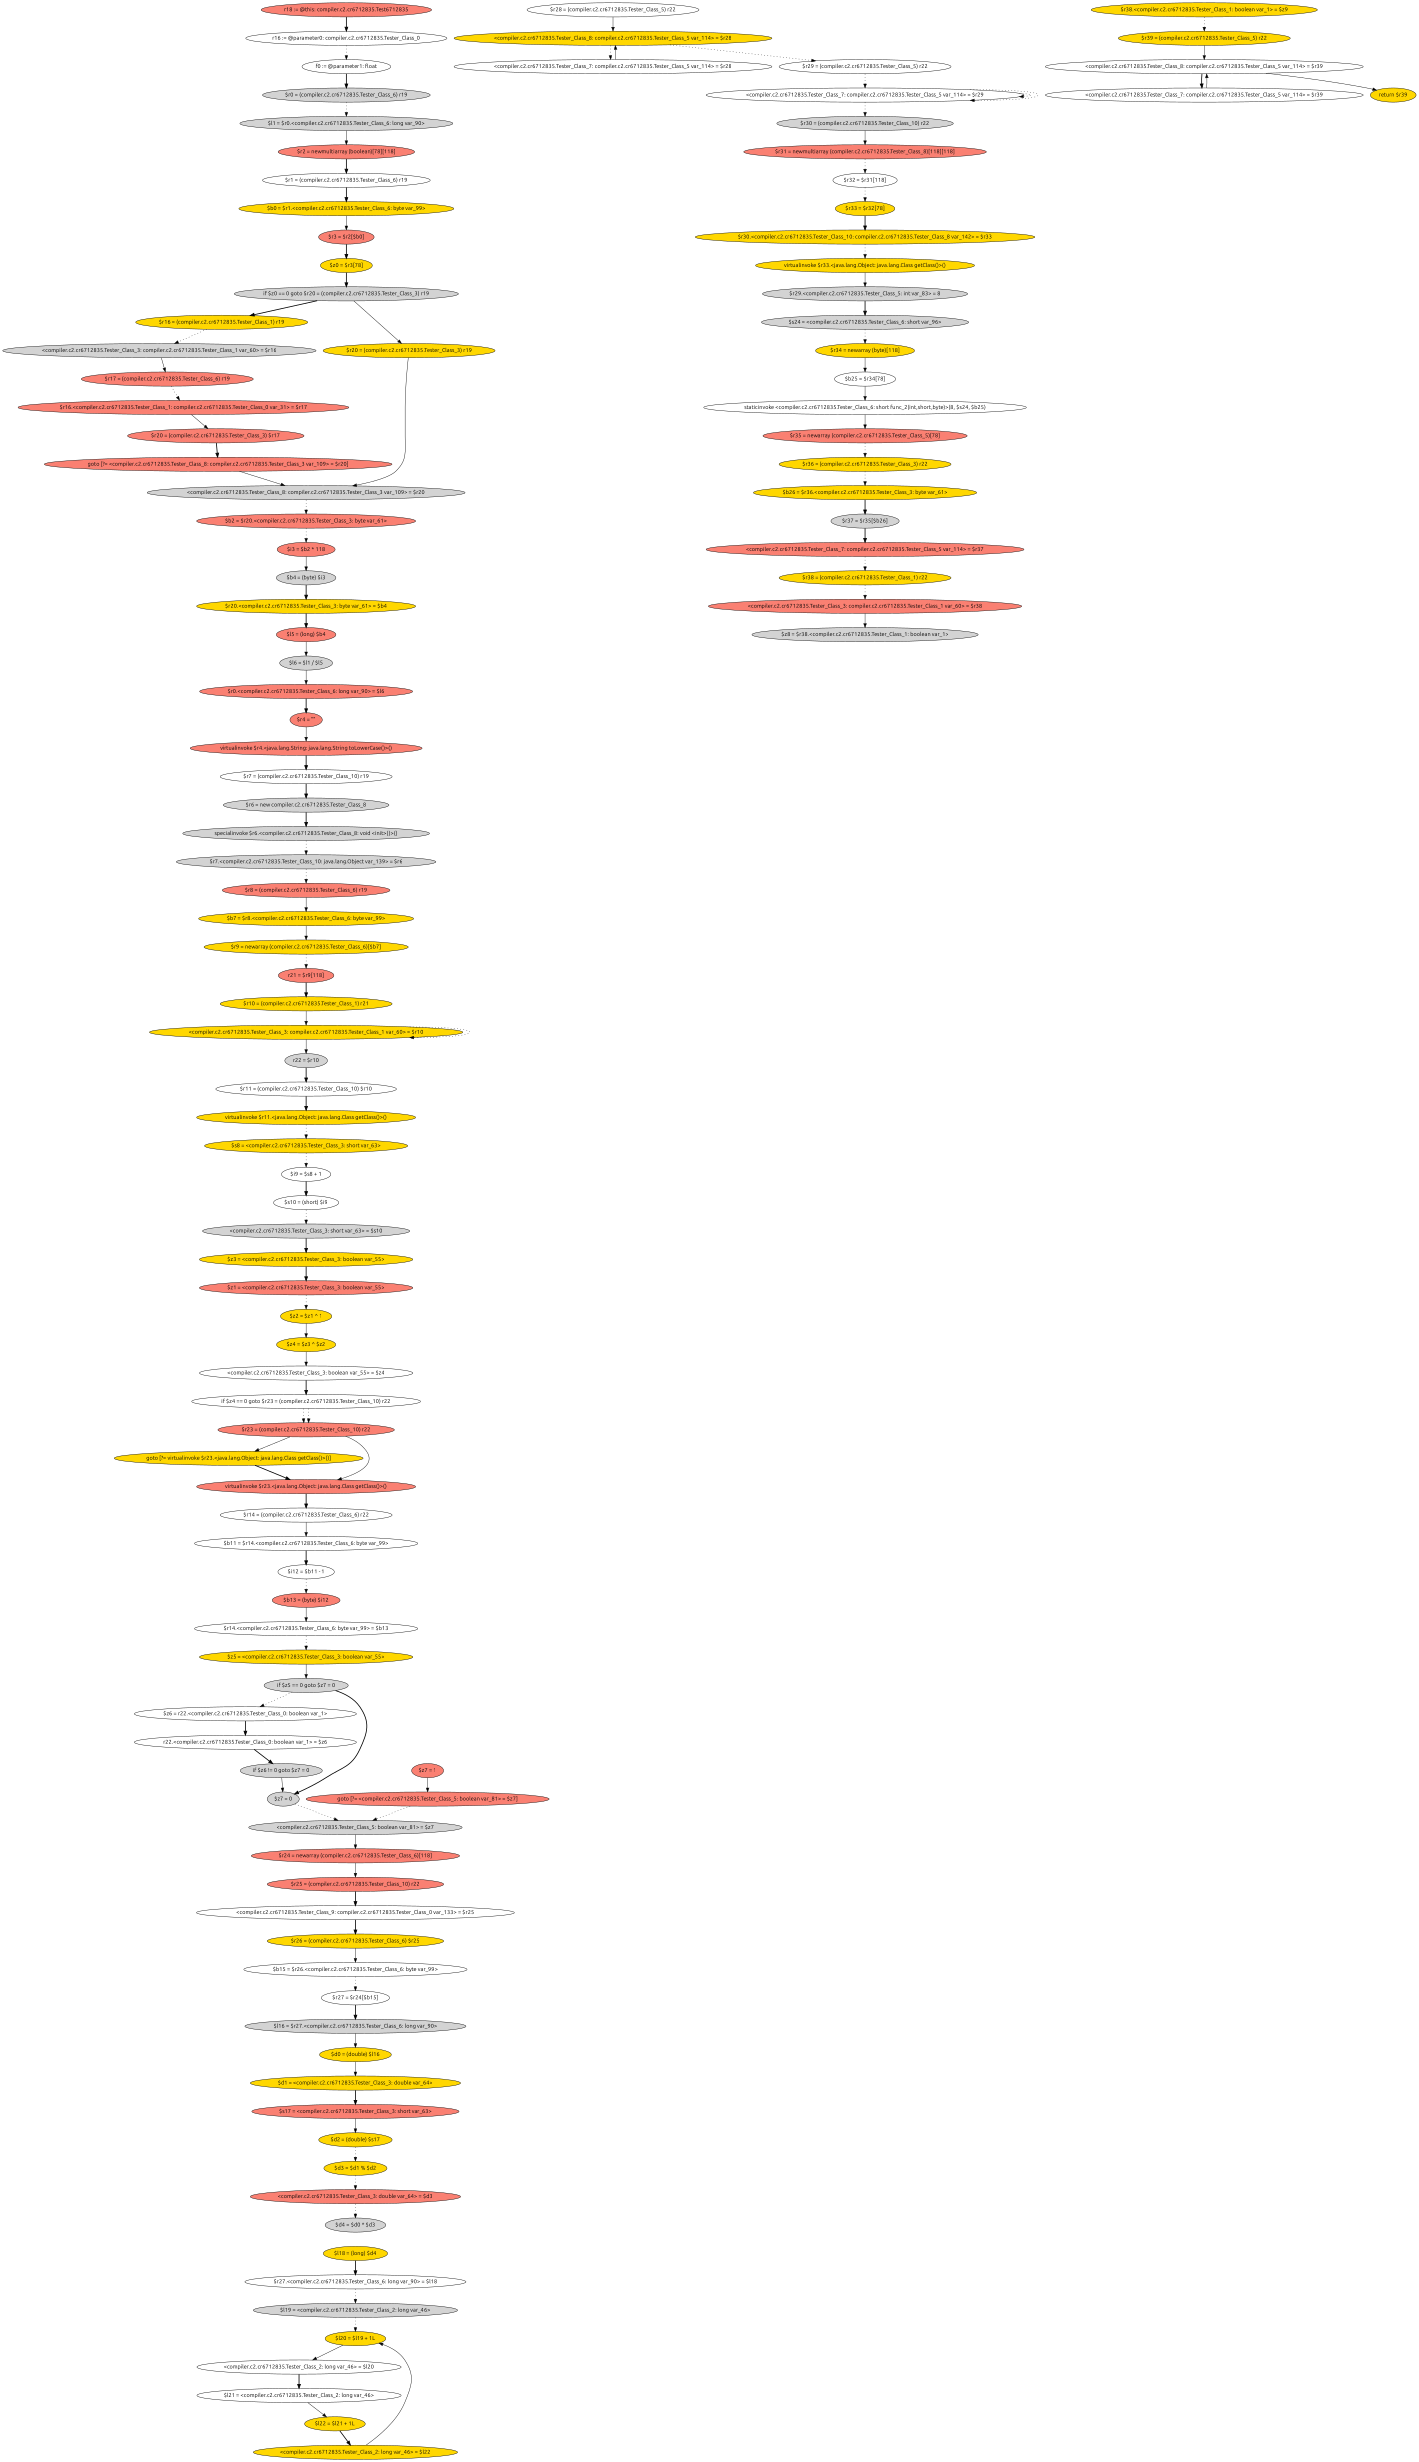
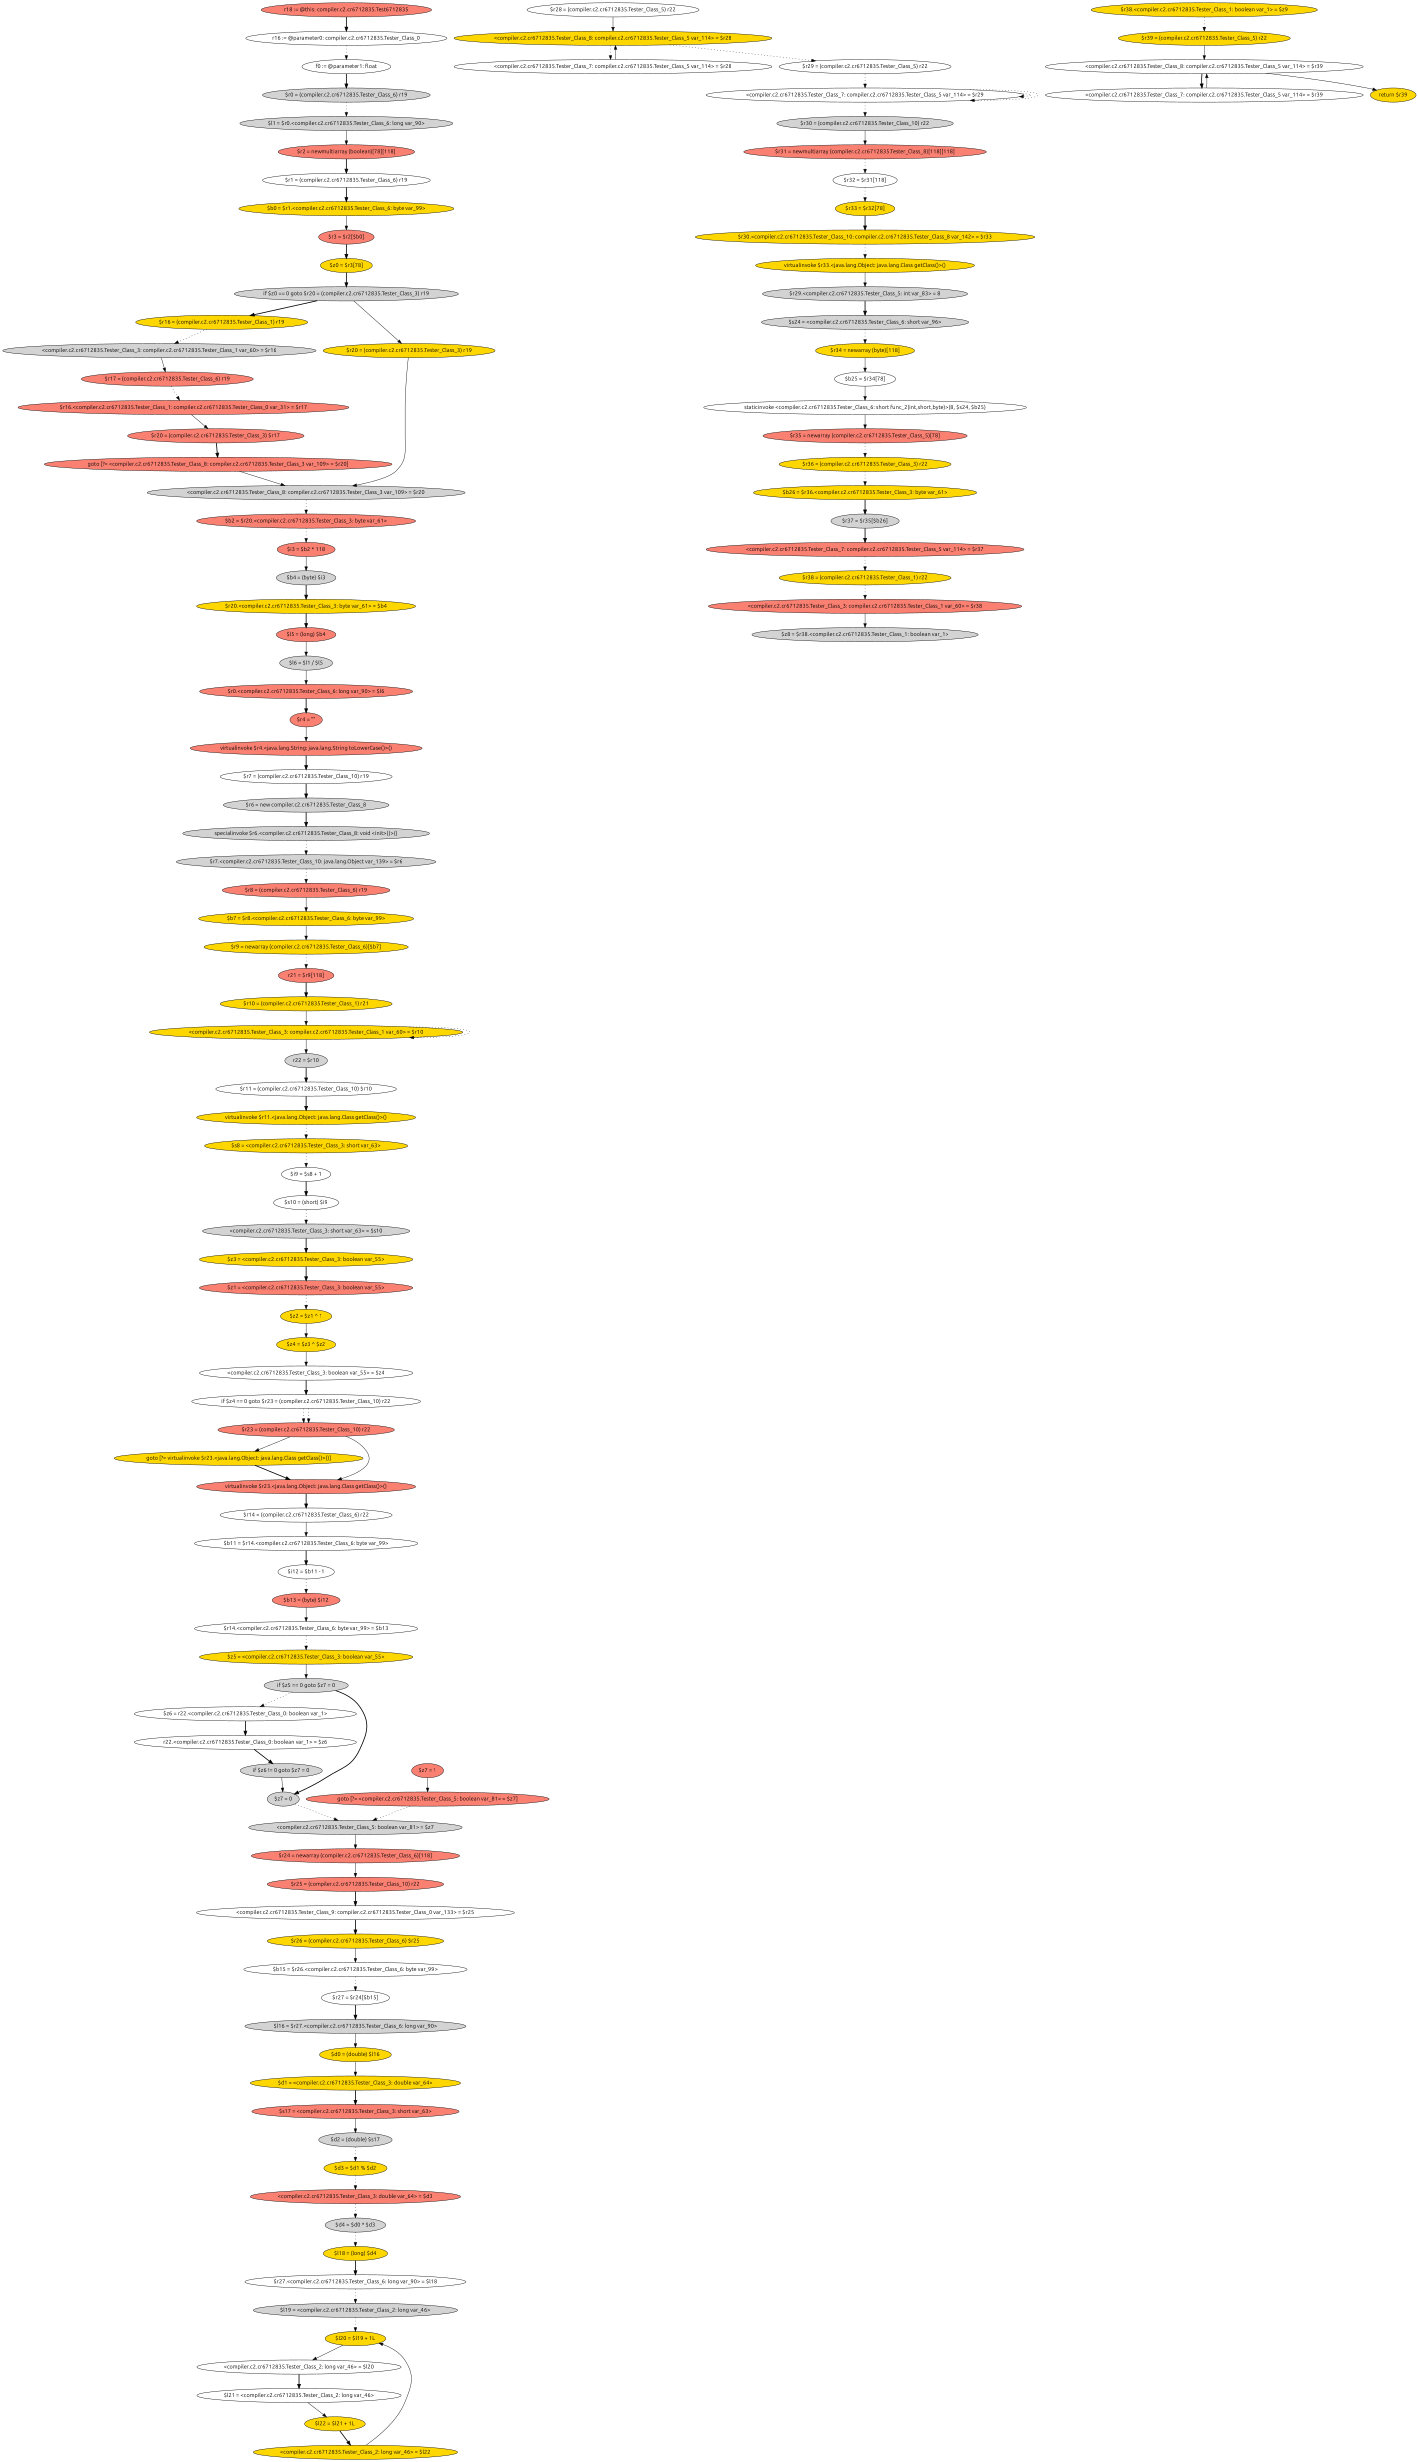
(355, 2140) -> (355, 2140)
none -> (355, 2237)
